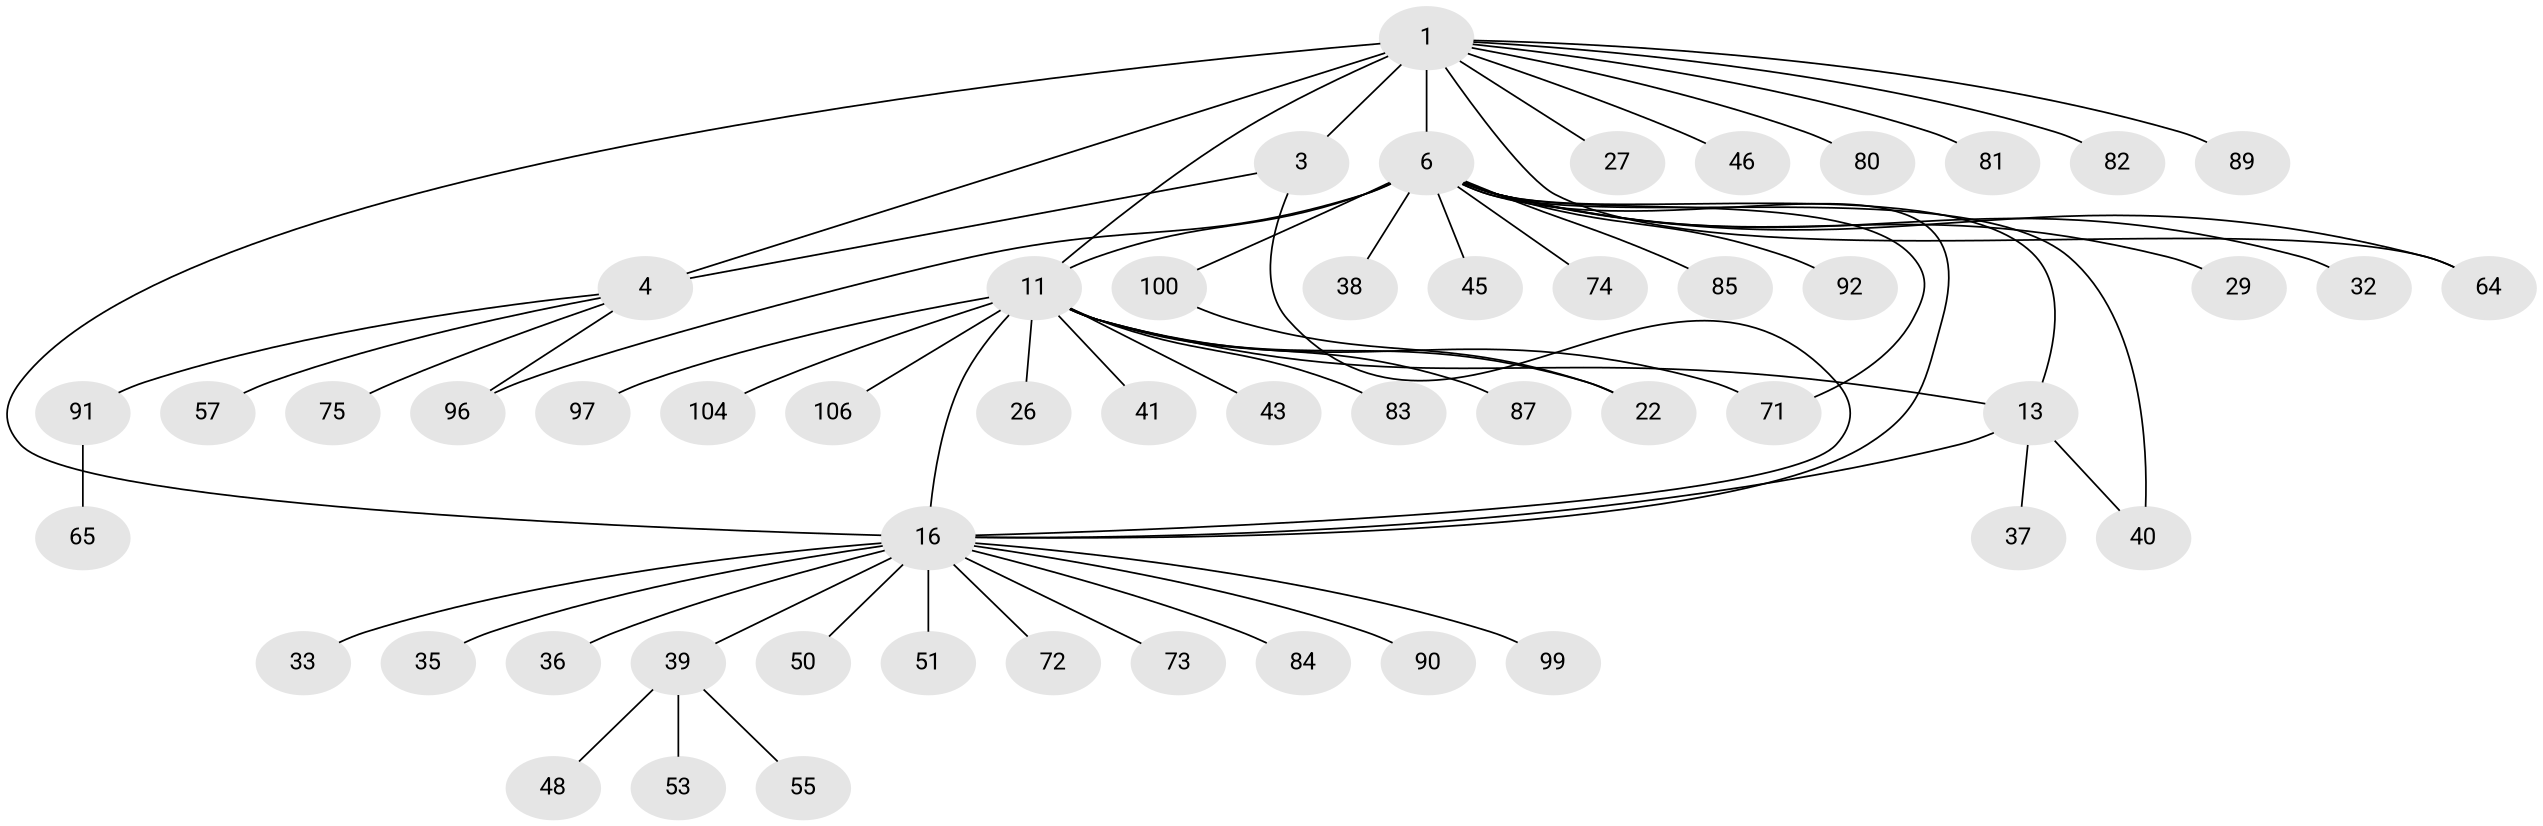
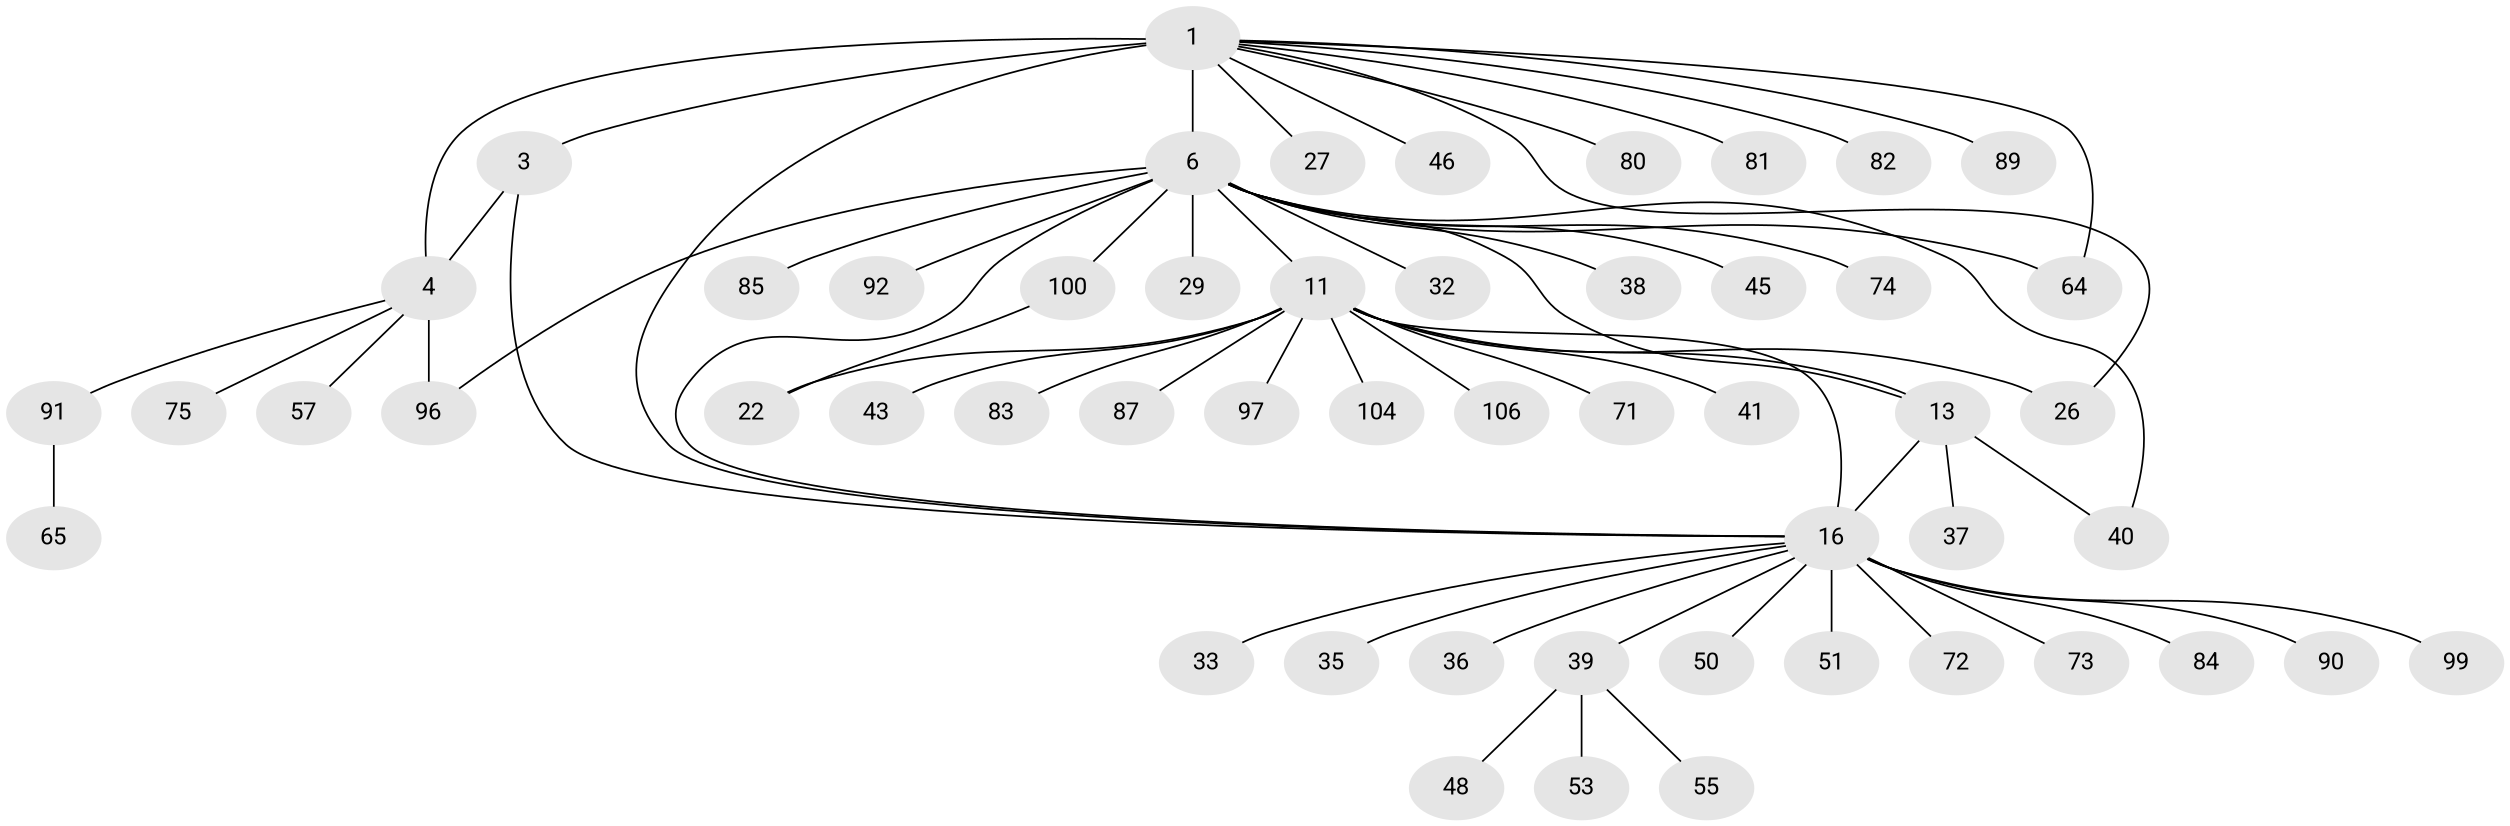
(1217, 146) -> (1856, 211)
(1911, 256) -> none
